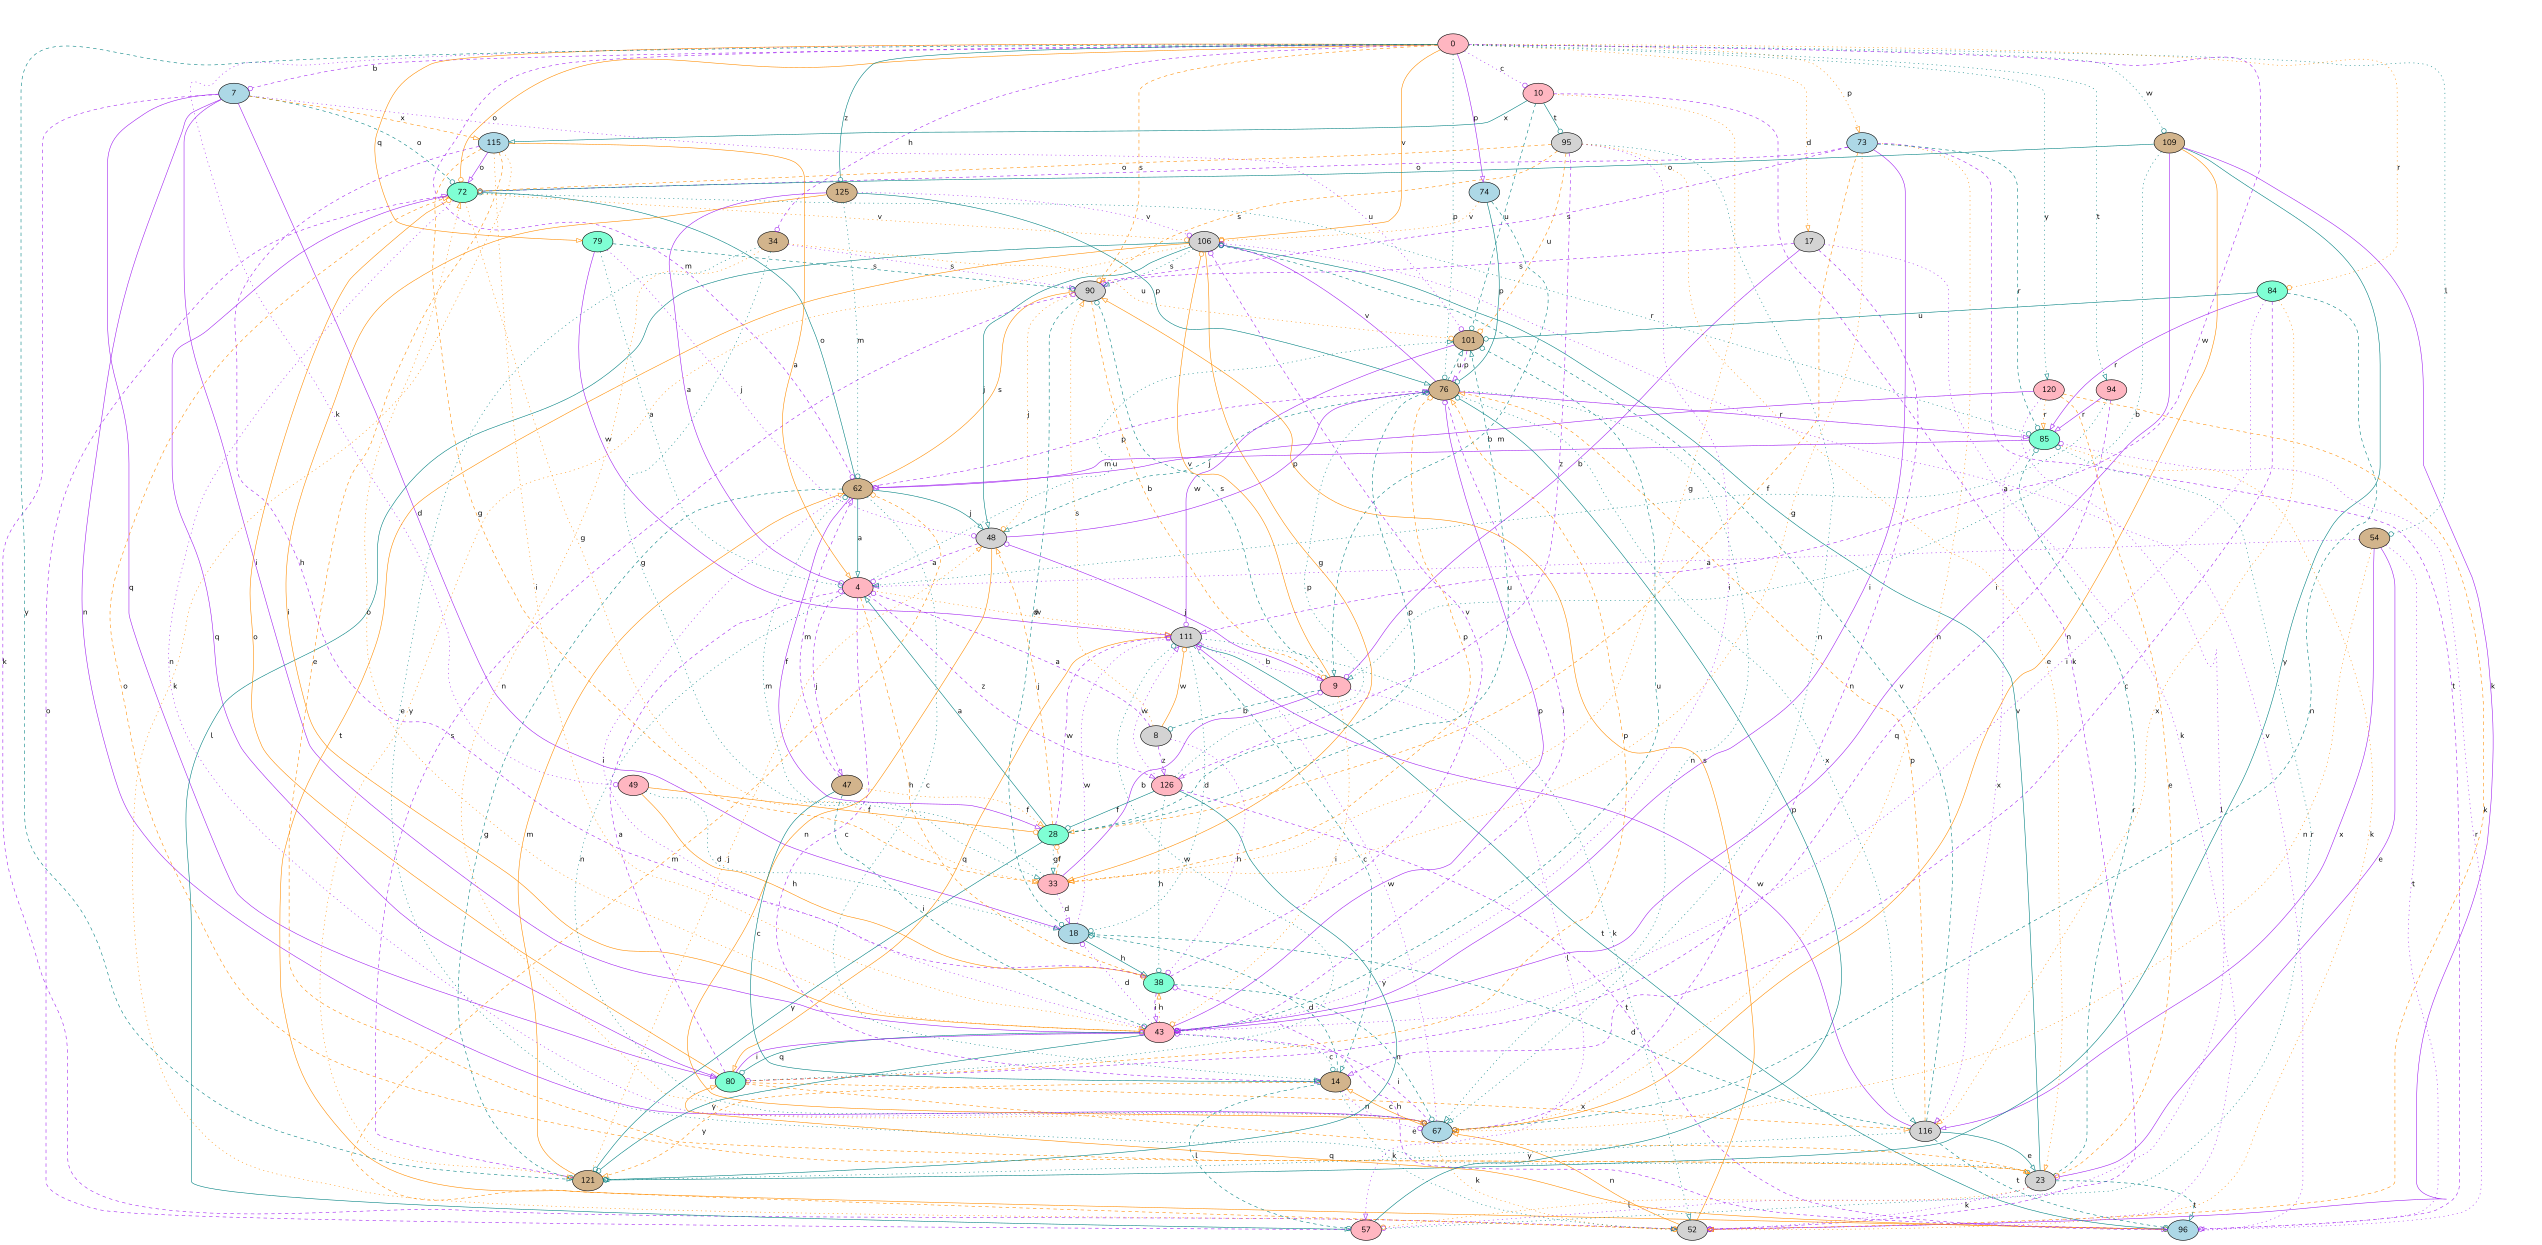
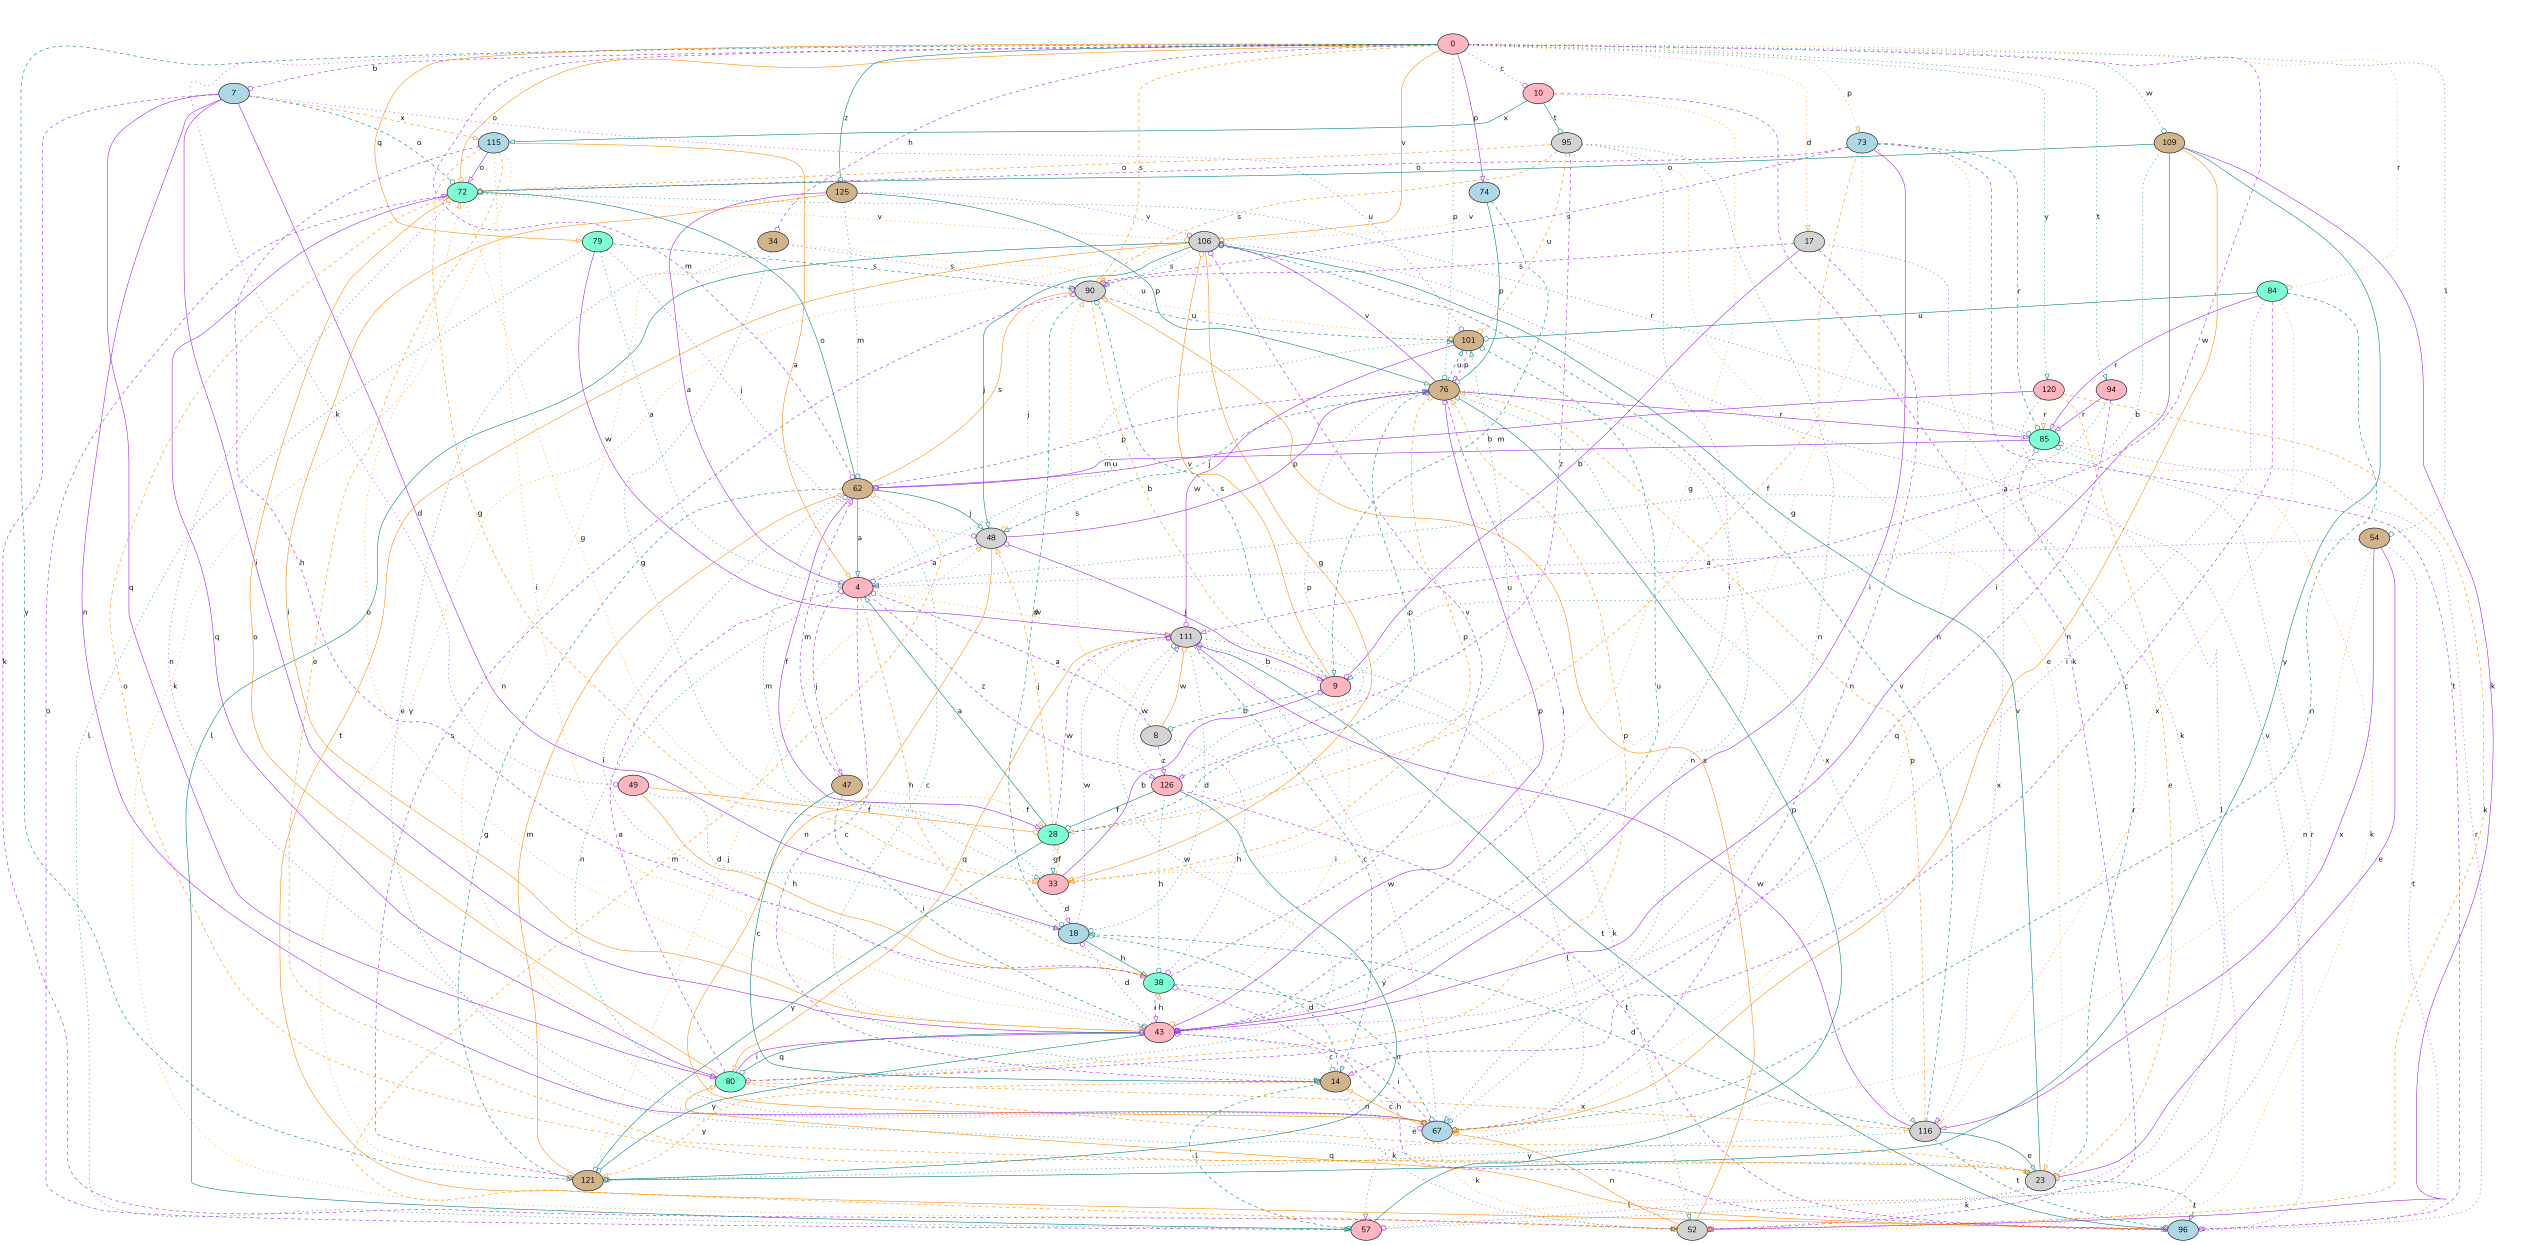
(1506, 209) -> (1274, 330)
(1426, 724) -> (1426, 724)
none -> (89, 1172)
